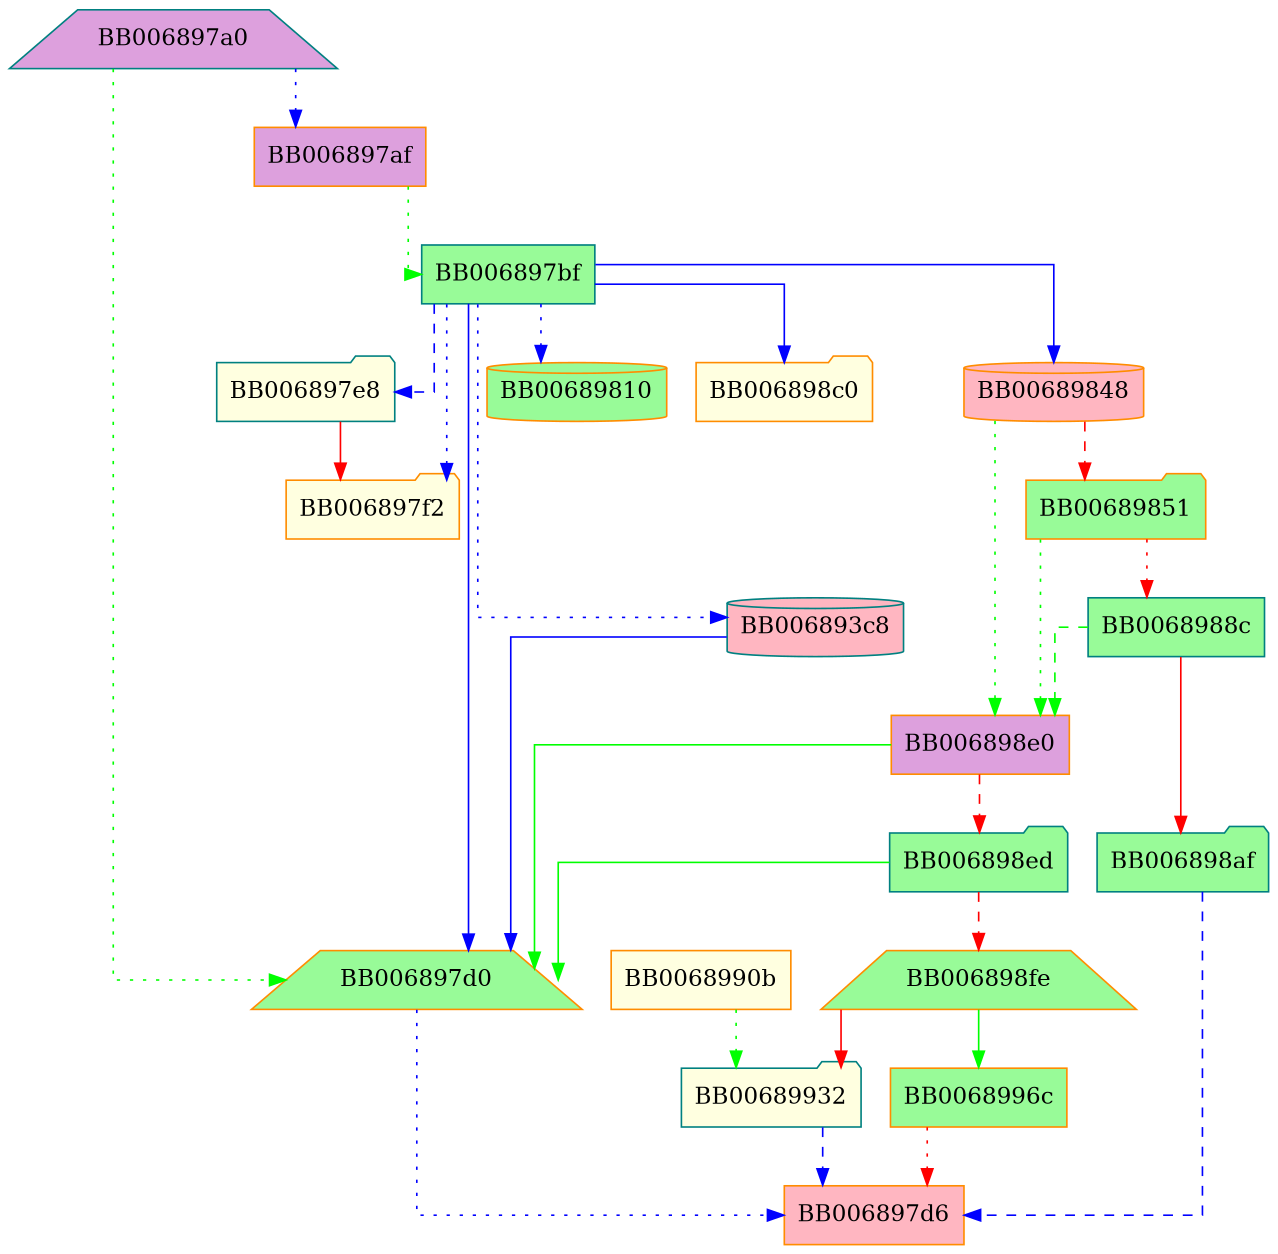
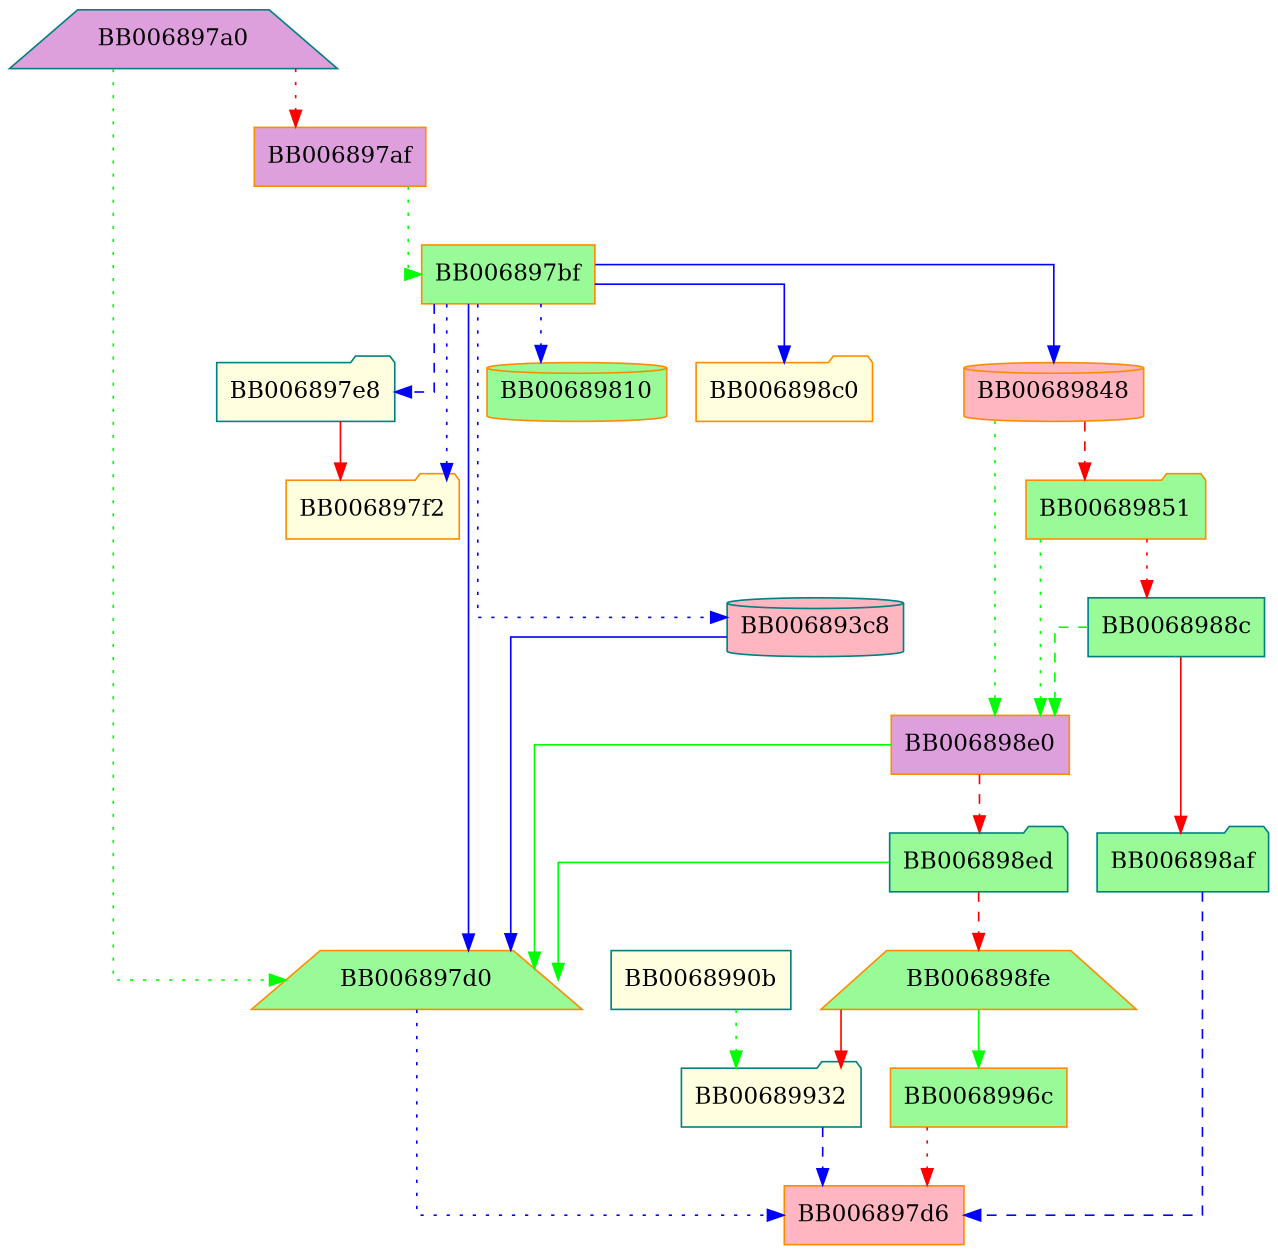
(296, 90) -> (296, 90)
(508, 274) -> (508, 274)
(701, 980) -> (701, 980)
